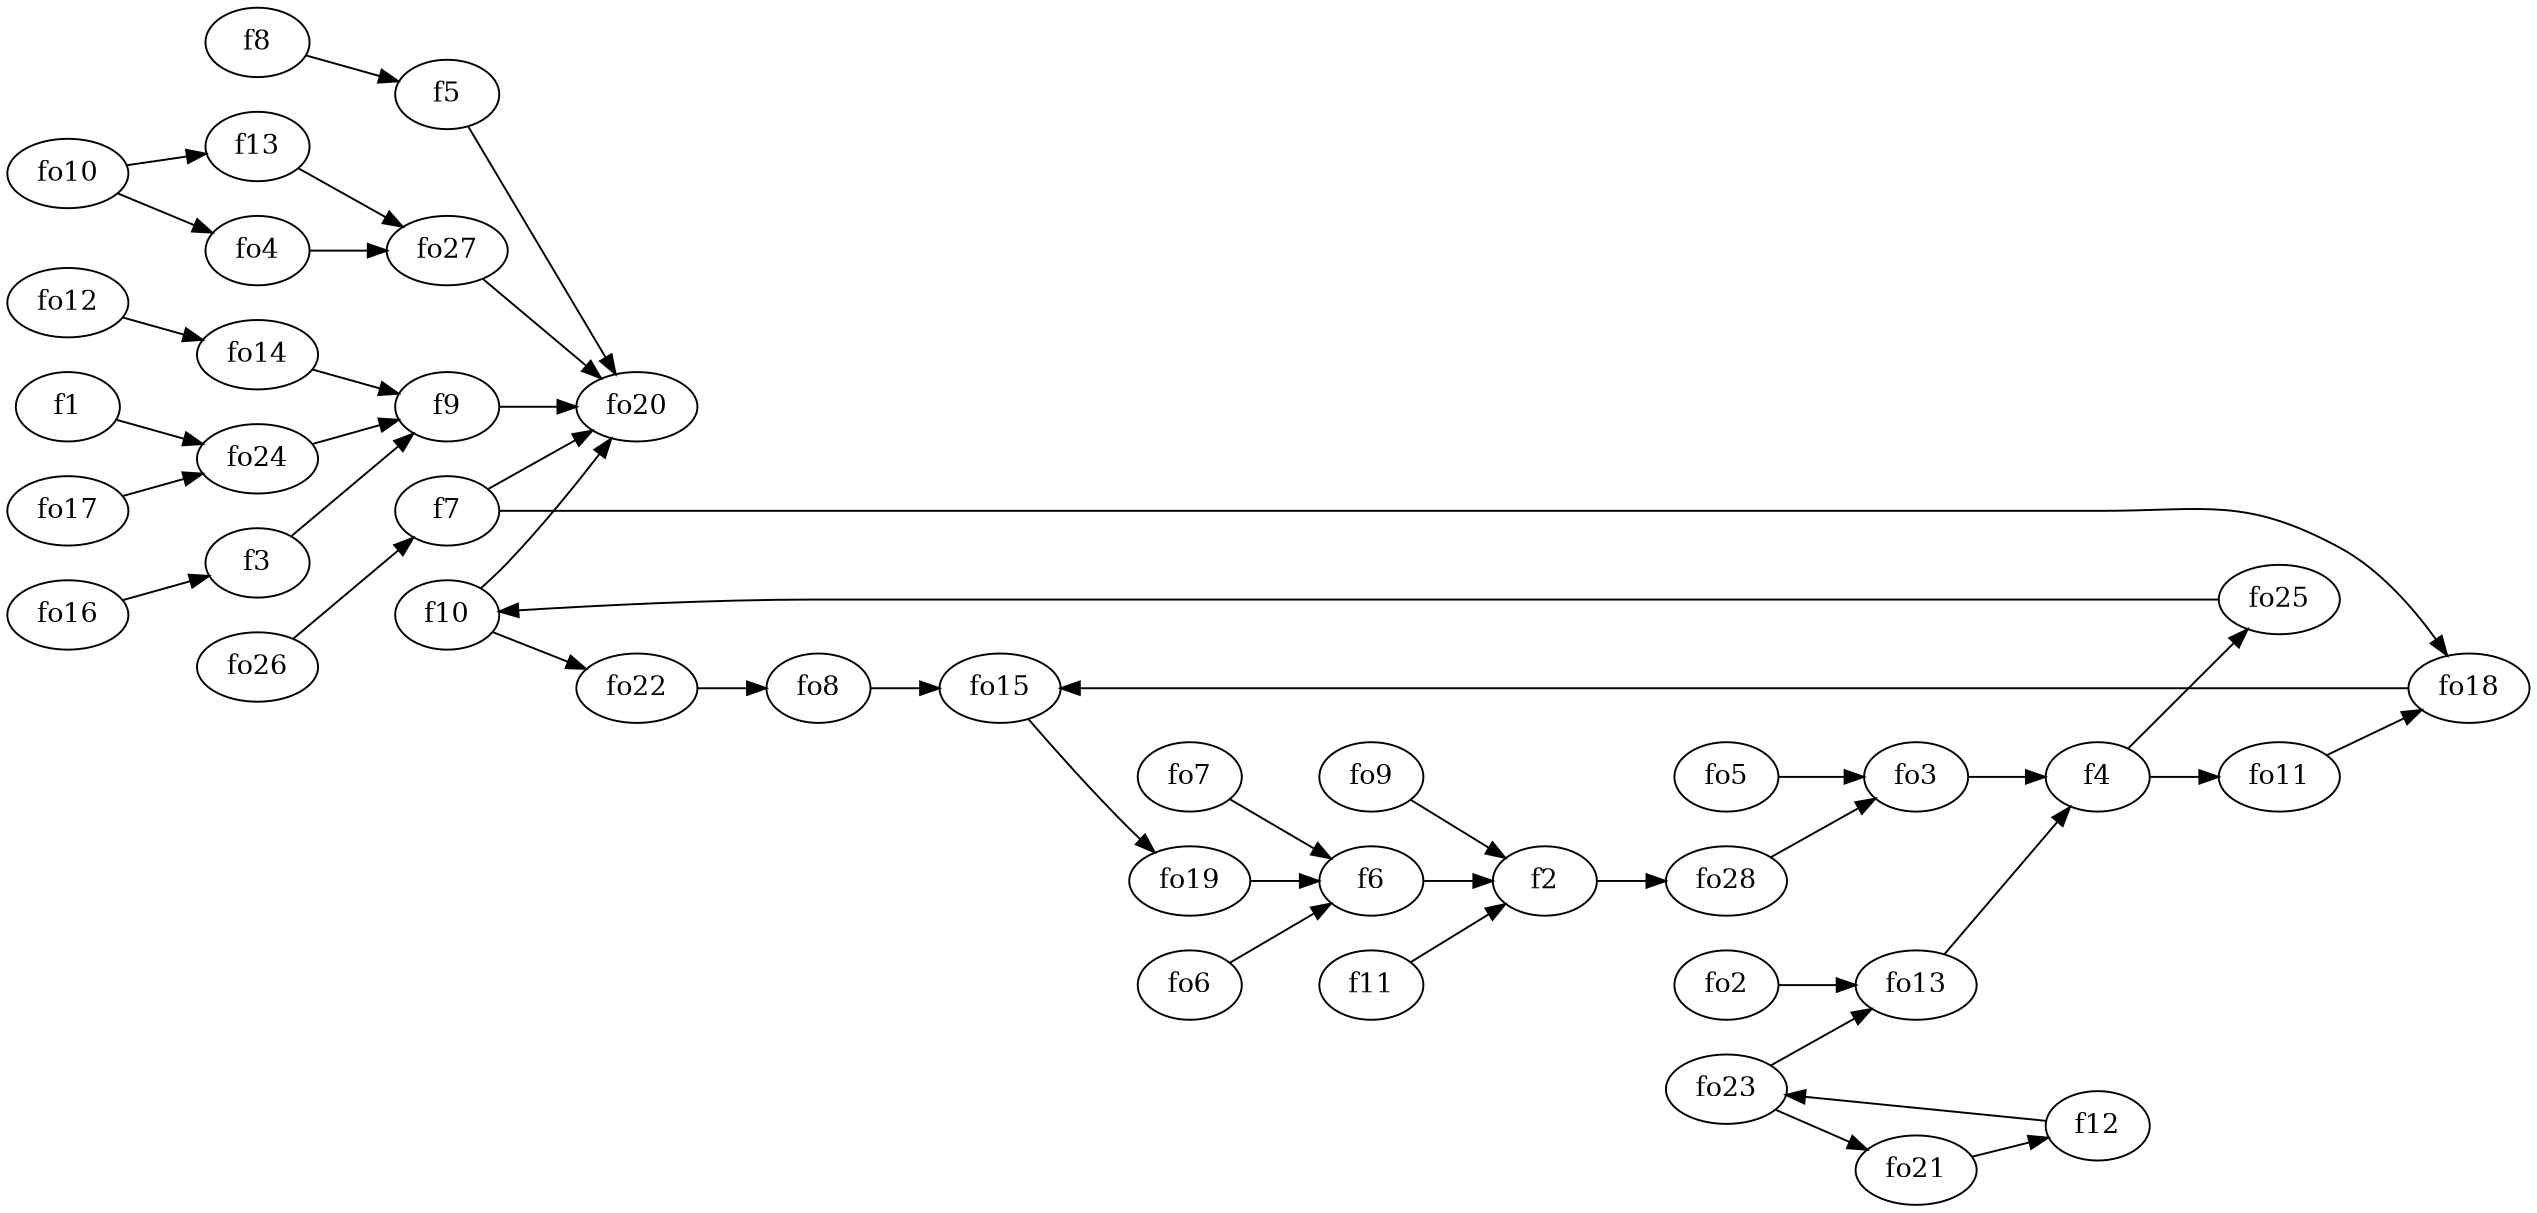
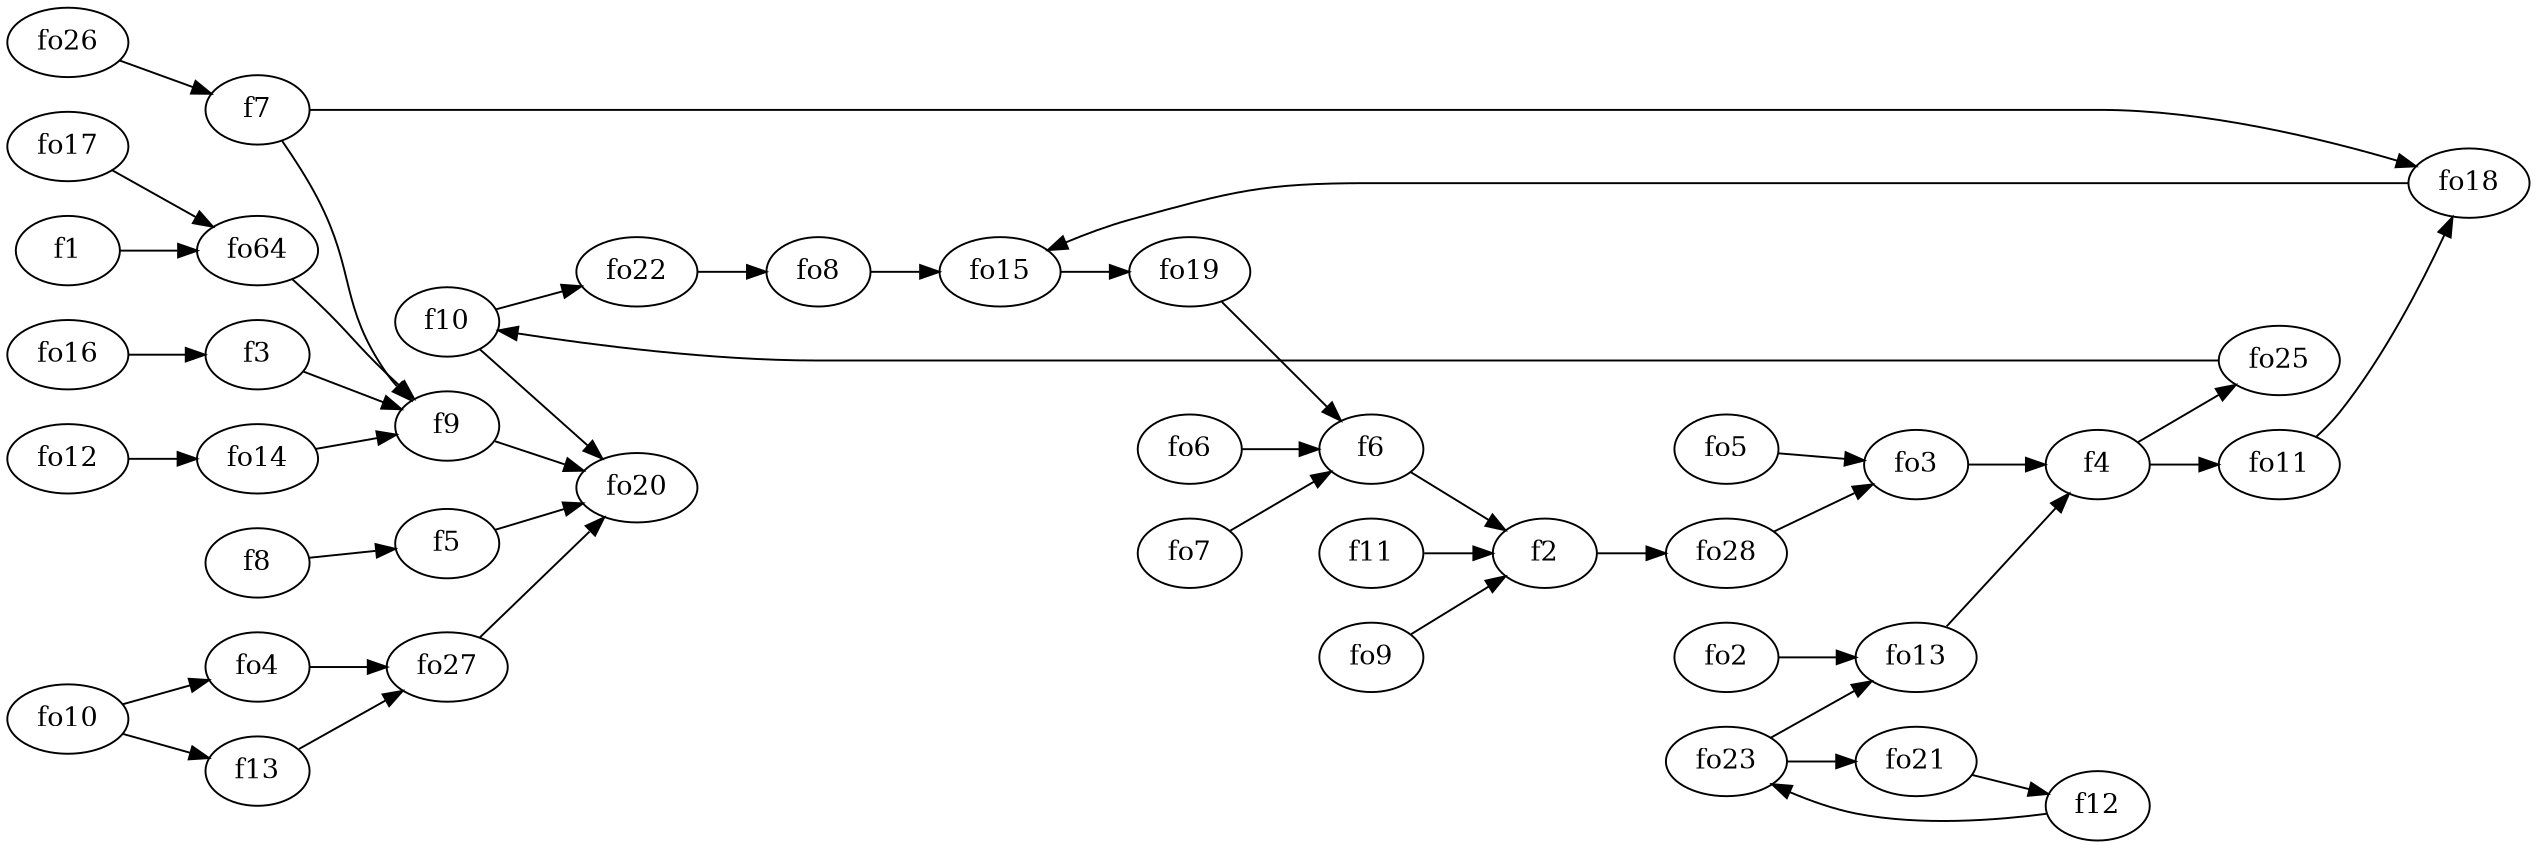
(258, 459) -> (258, 251)
(532, 464) -> (342, 263)
